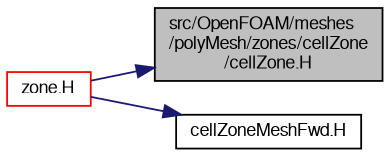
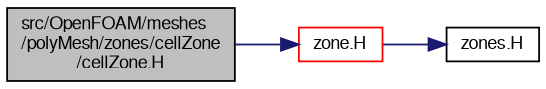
(114, 76) -> (258, 44)
(269, 132) -> (493, 44)
